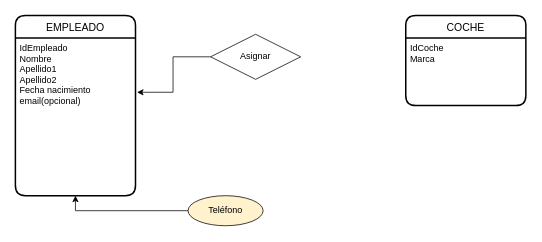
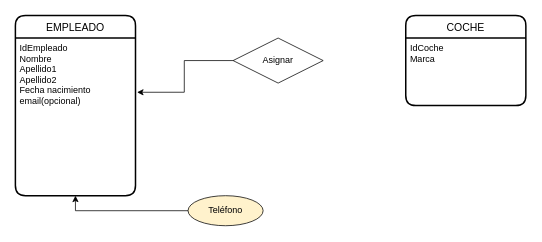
(255, 57) -> (278, 60)
